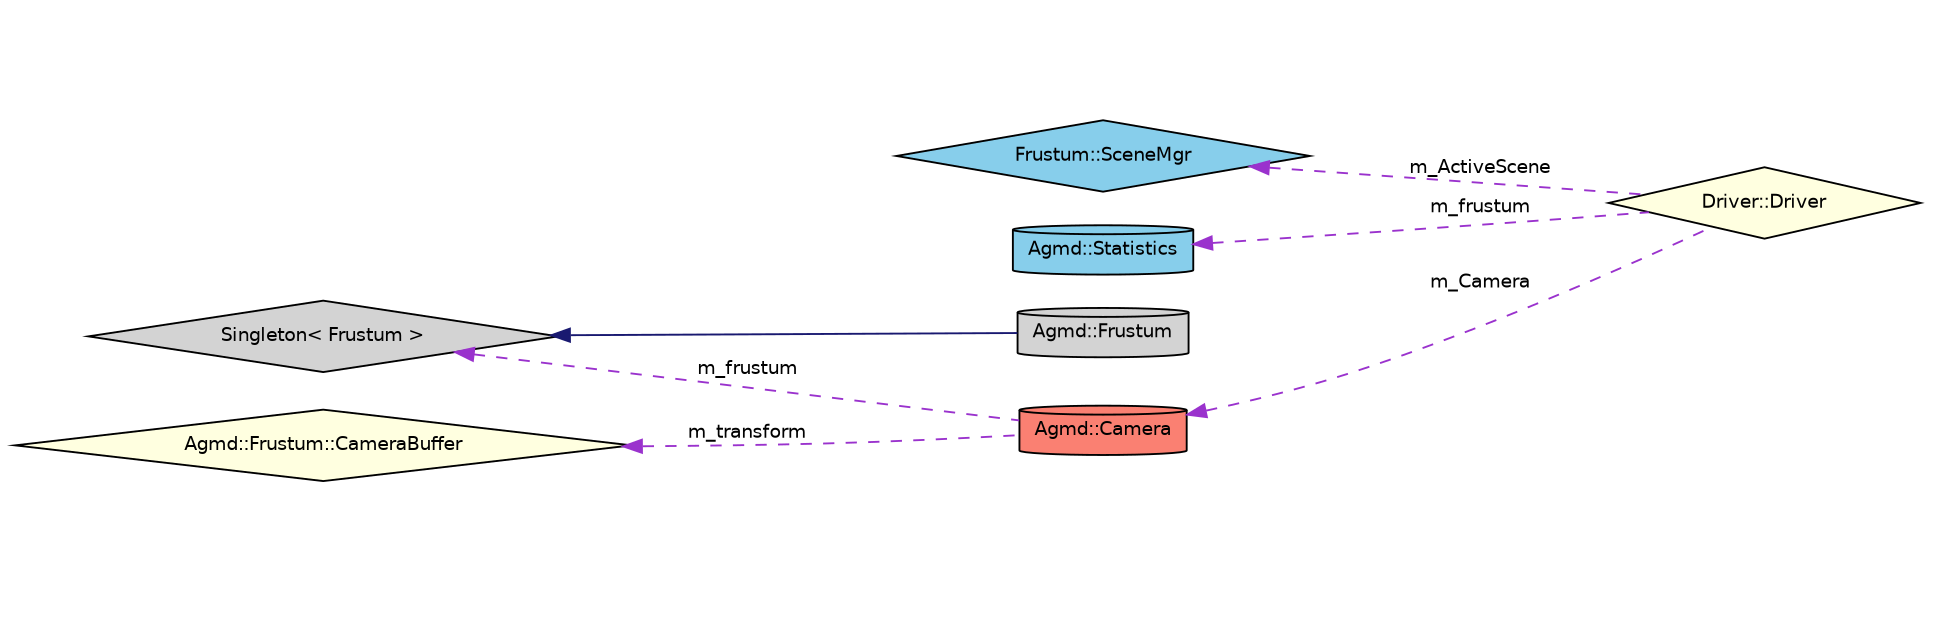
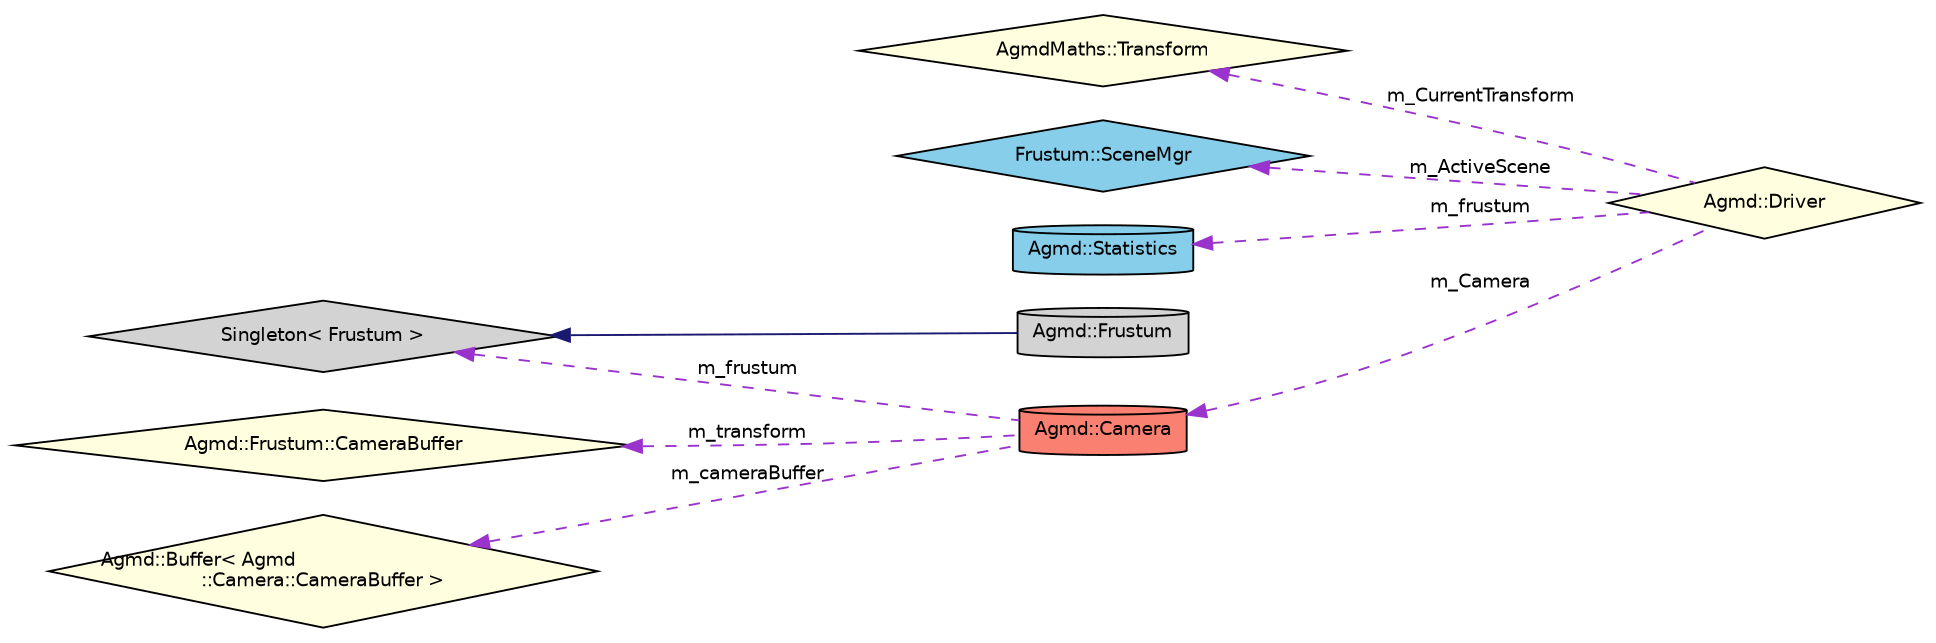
none -> (1103, 51)
(1765, 203) -> (1765, 203)
none -> (323, 571)
